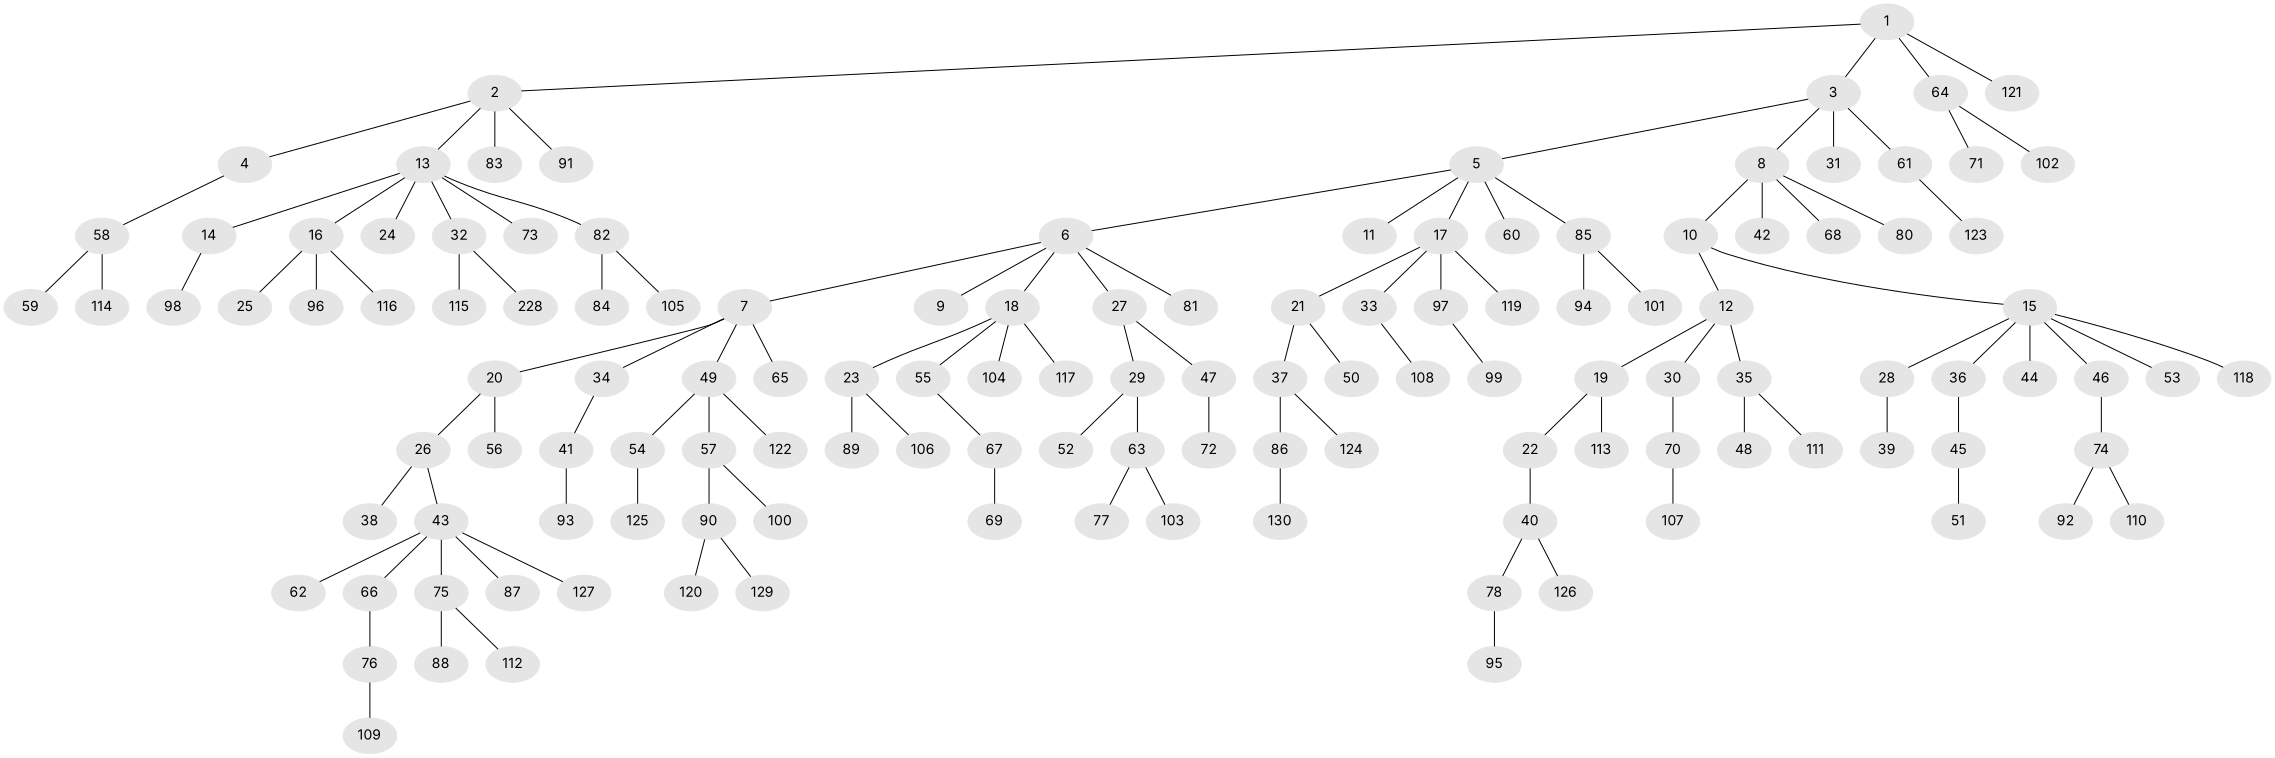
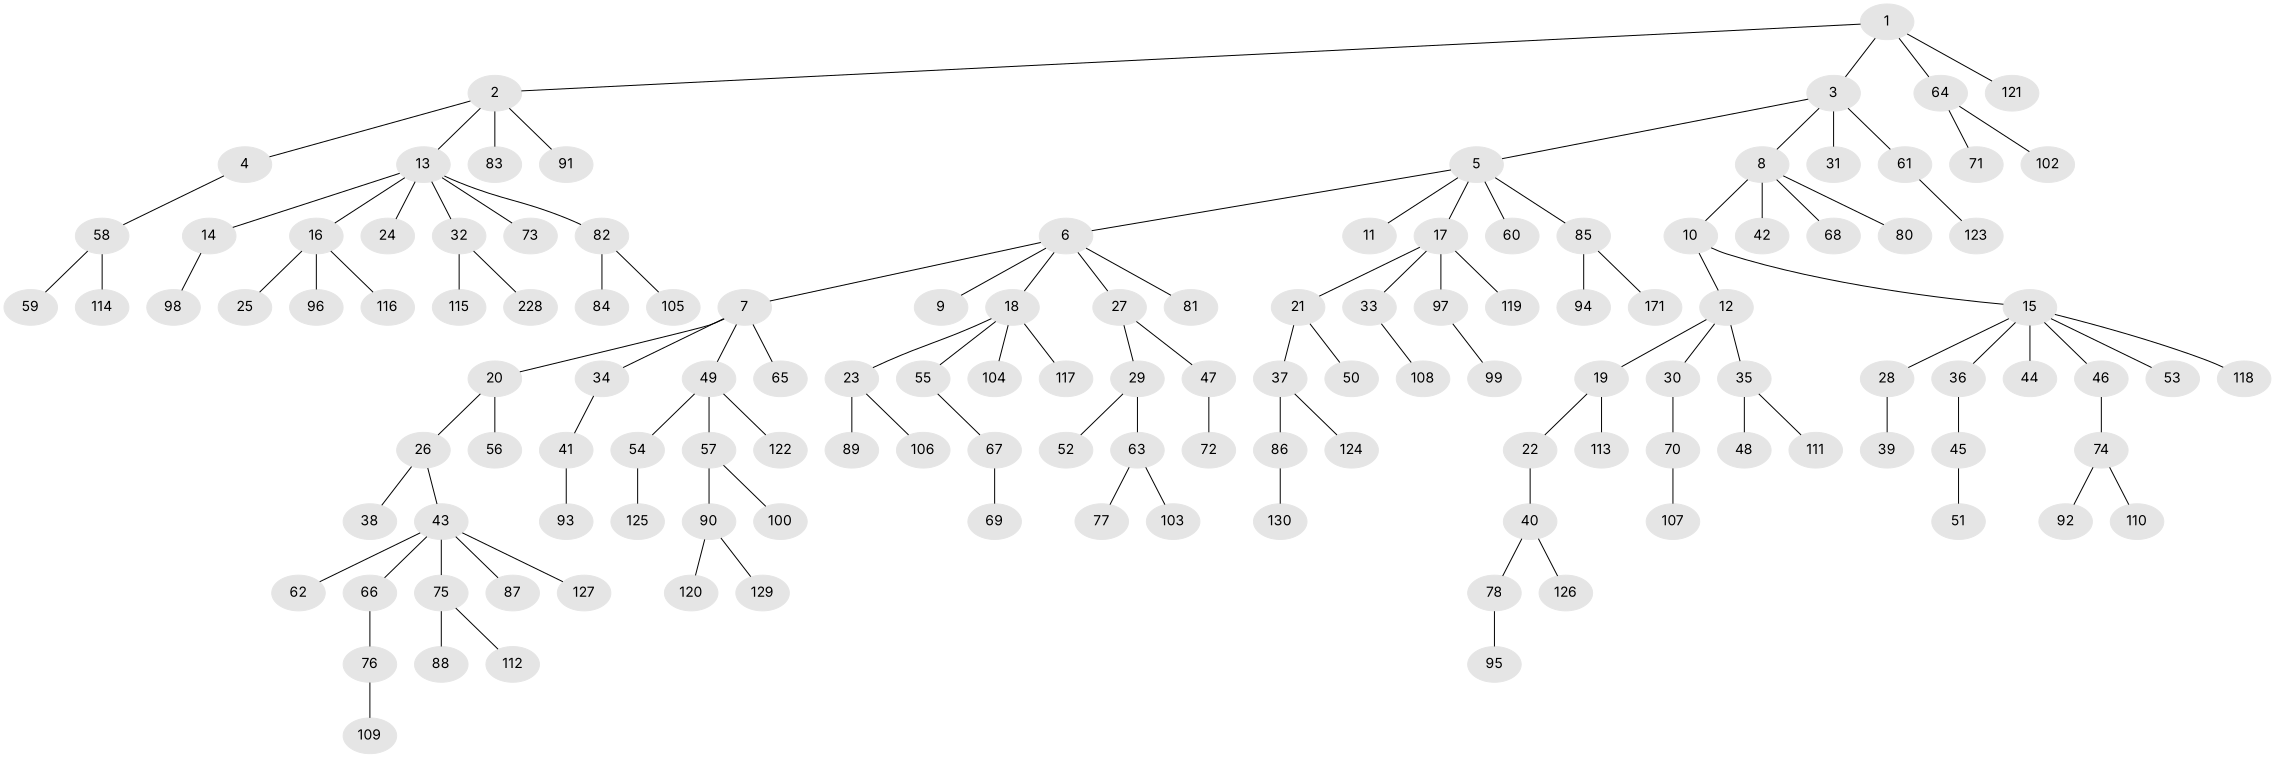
(1655, 307) -> (1655, 307)
